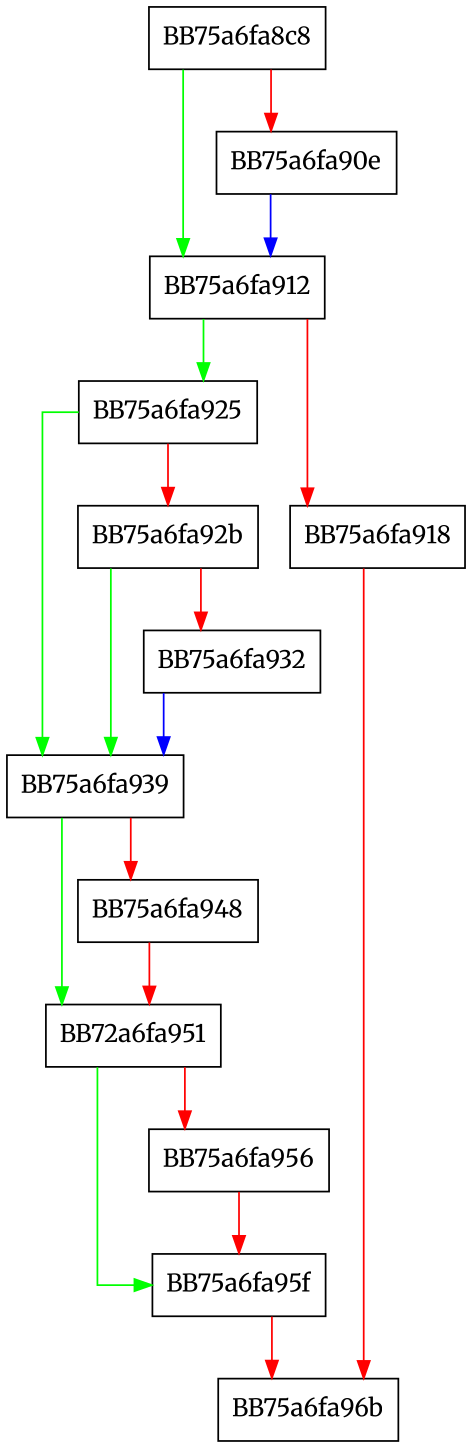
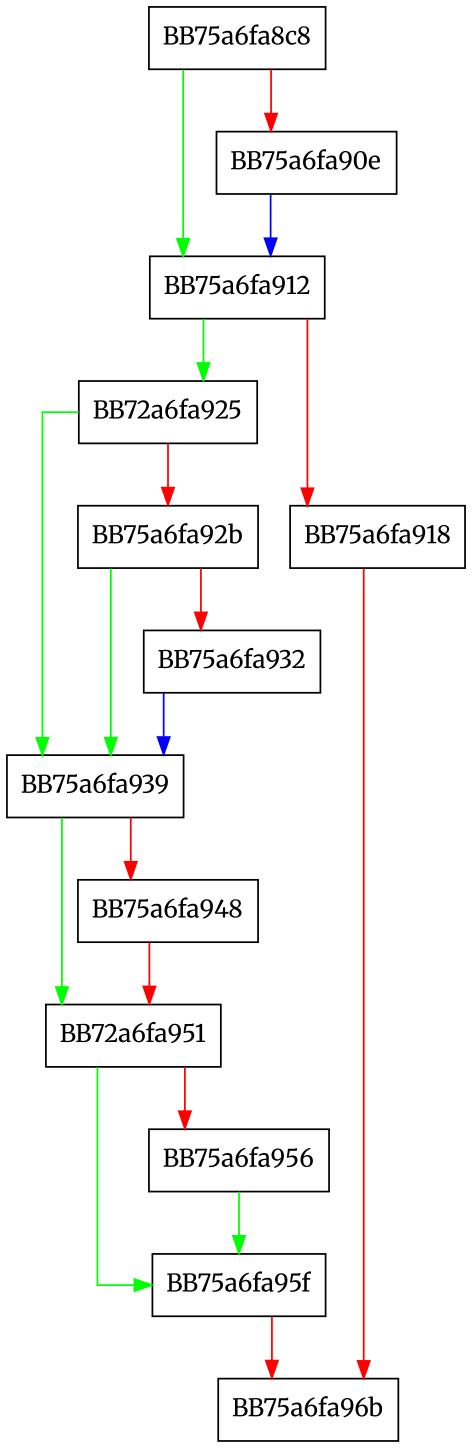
(168, 412) -> (168, 412)
(239, 1214) -> (239, 1214)
